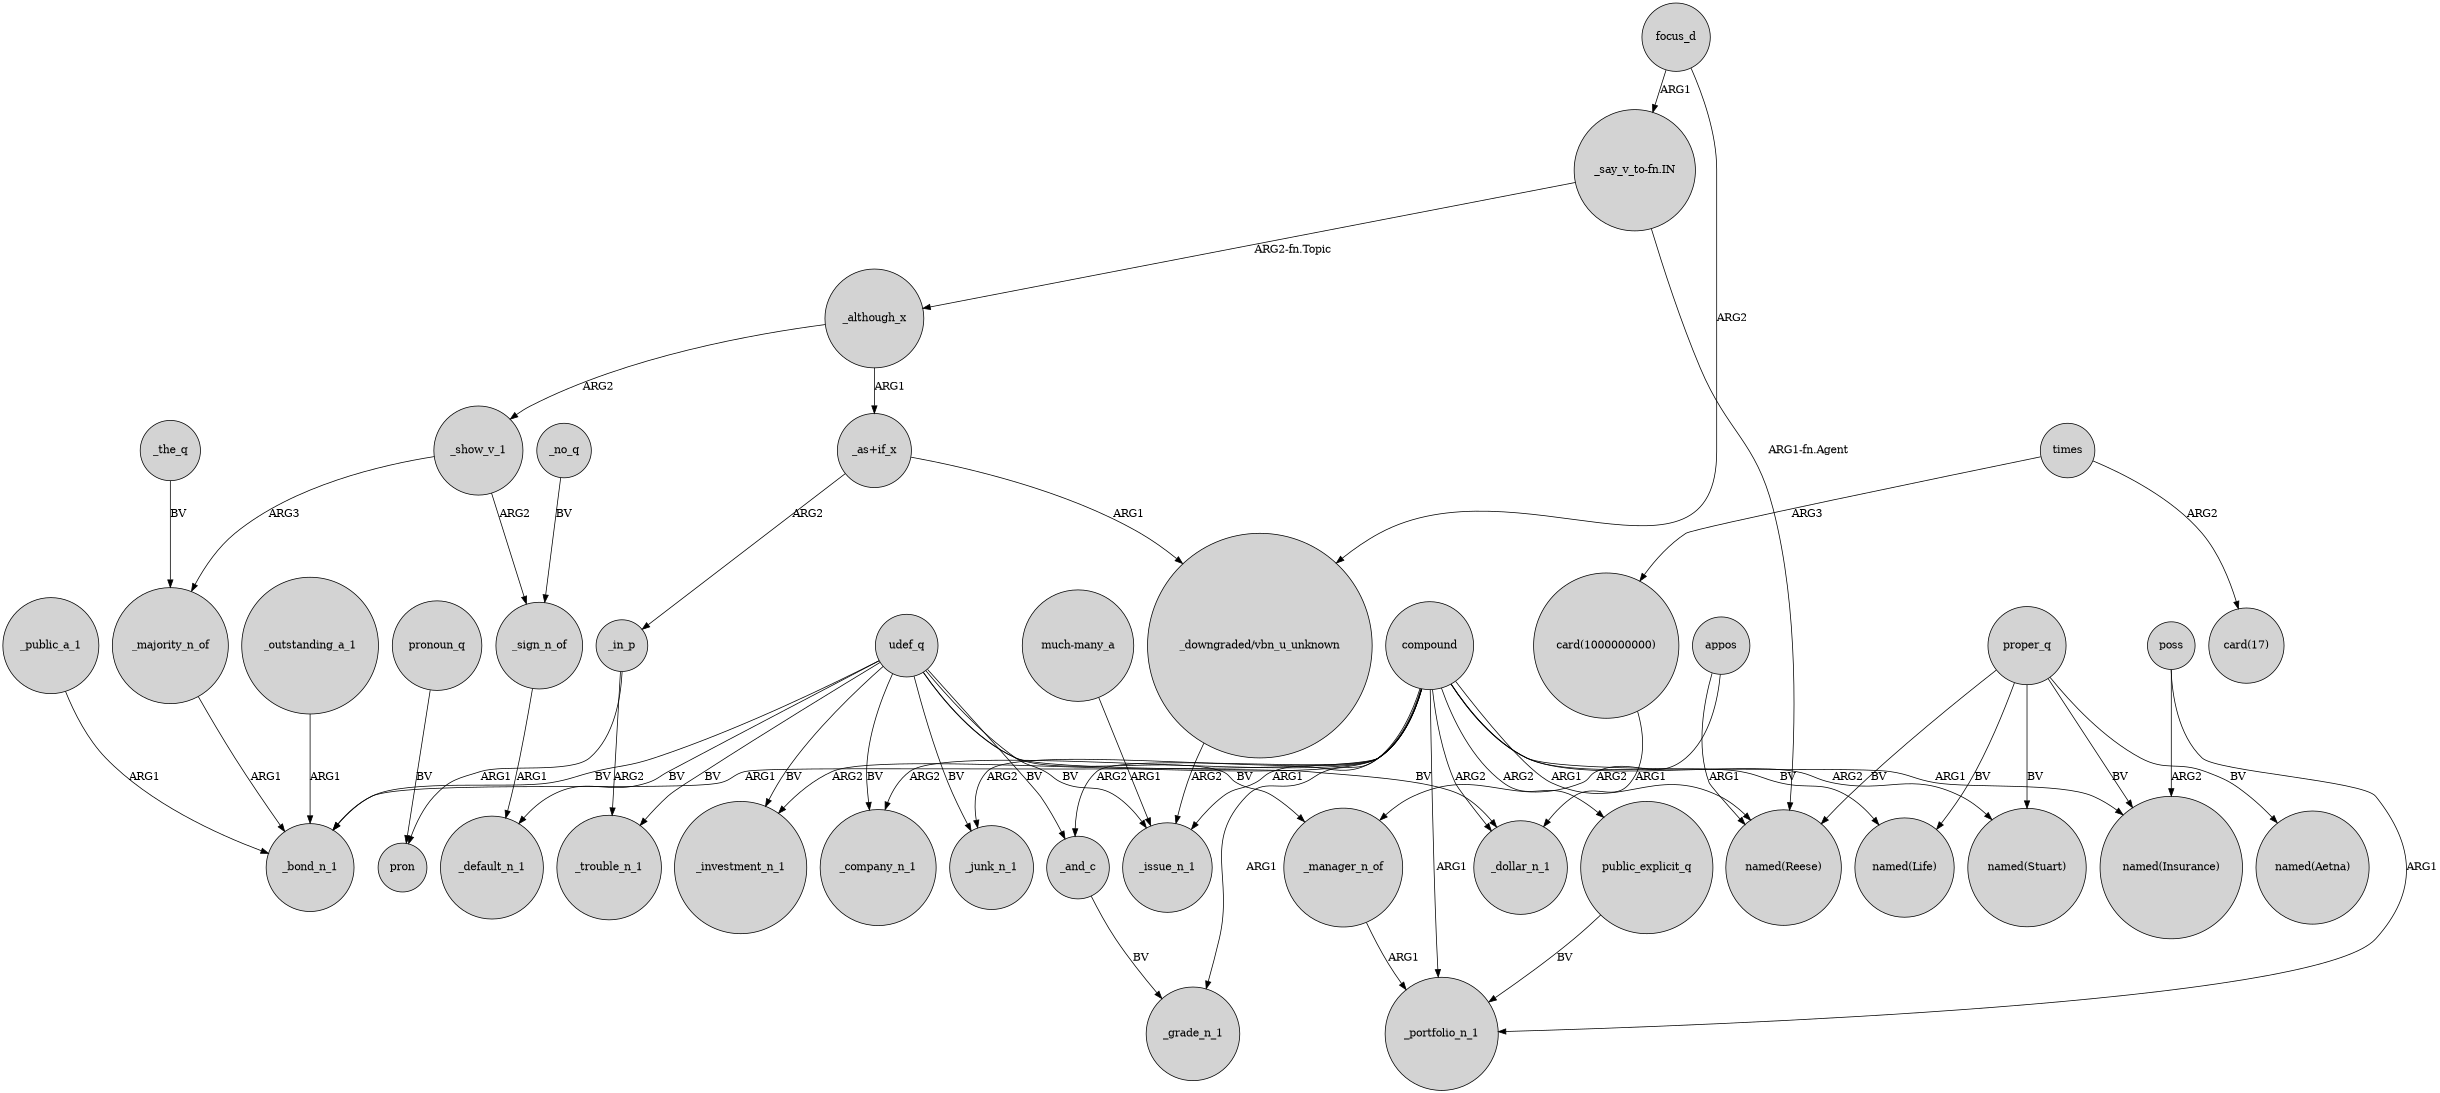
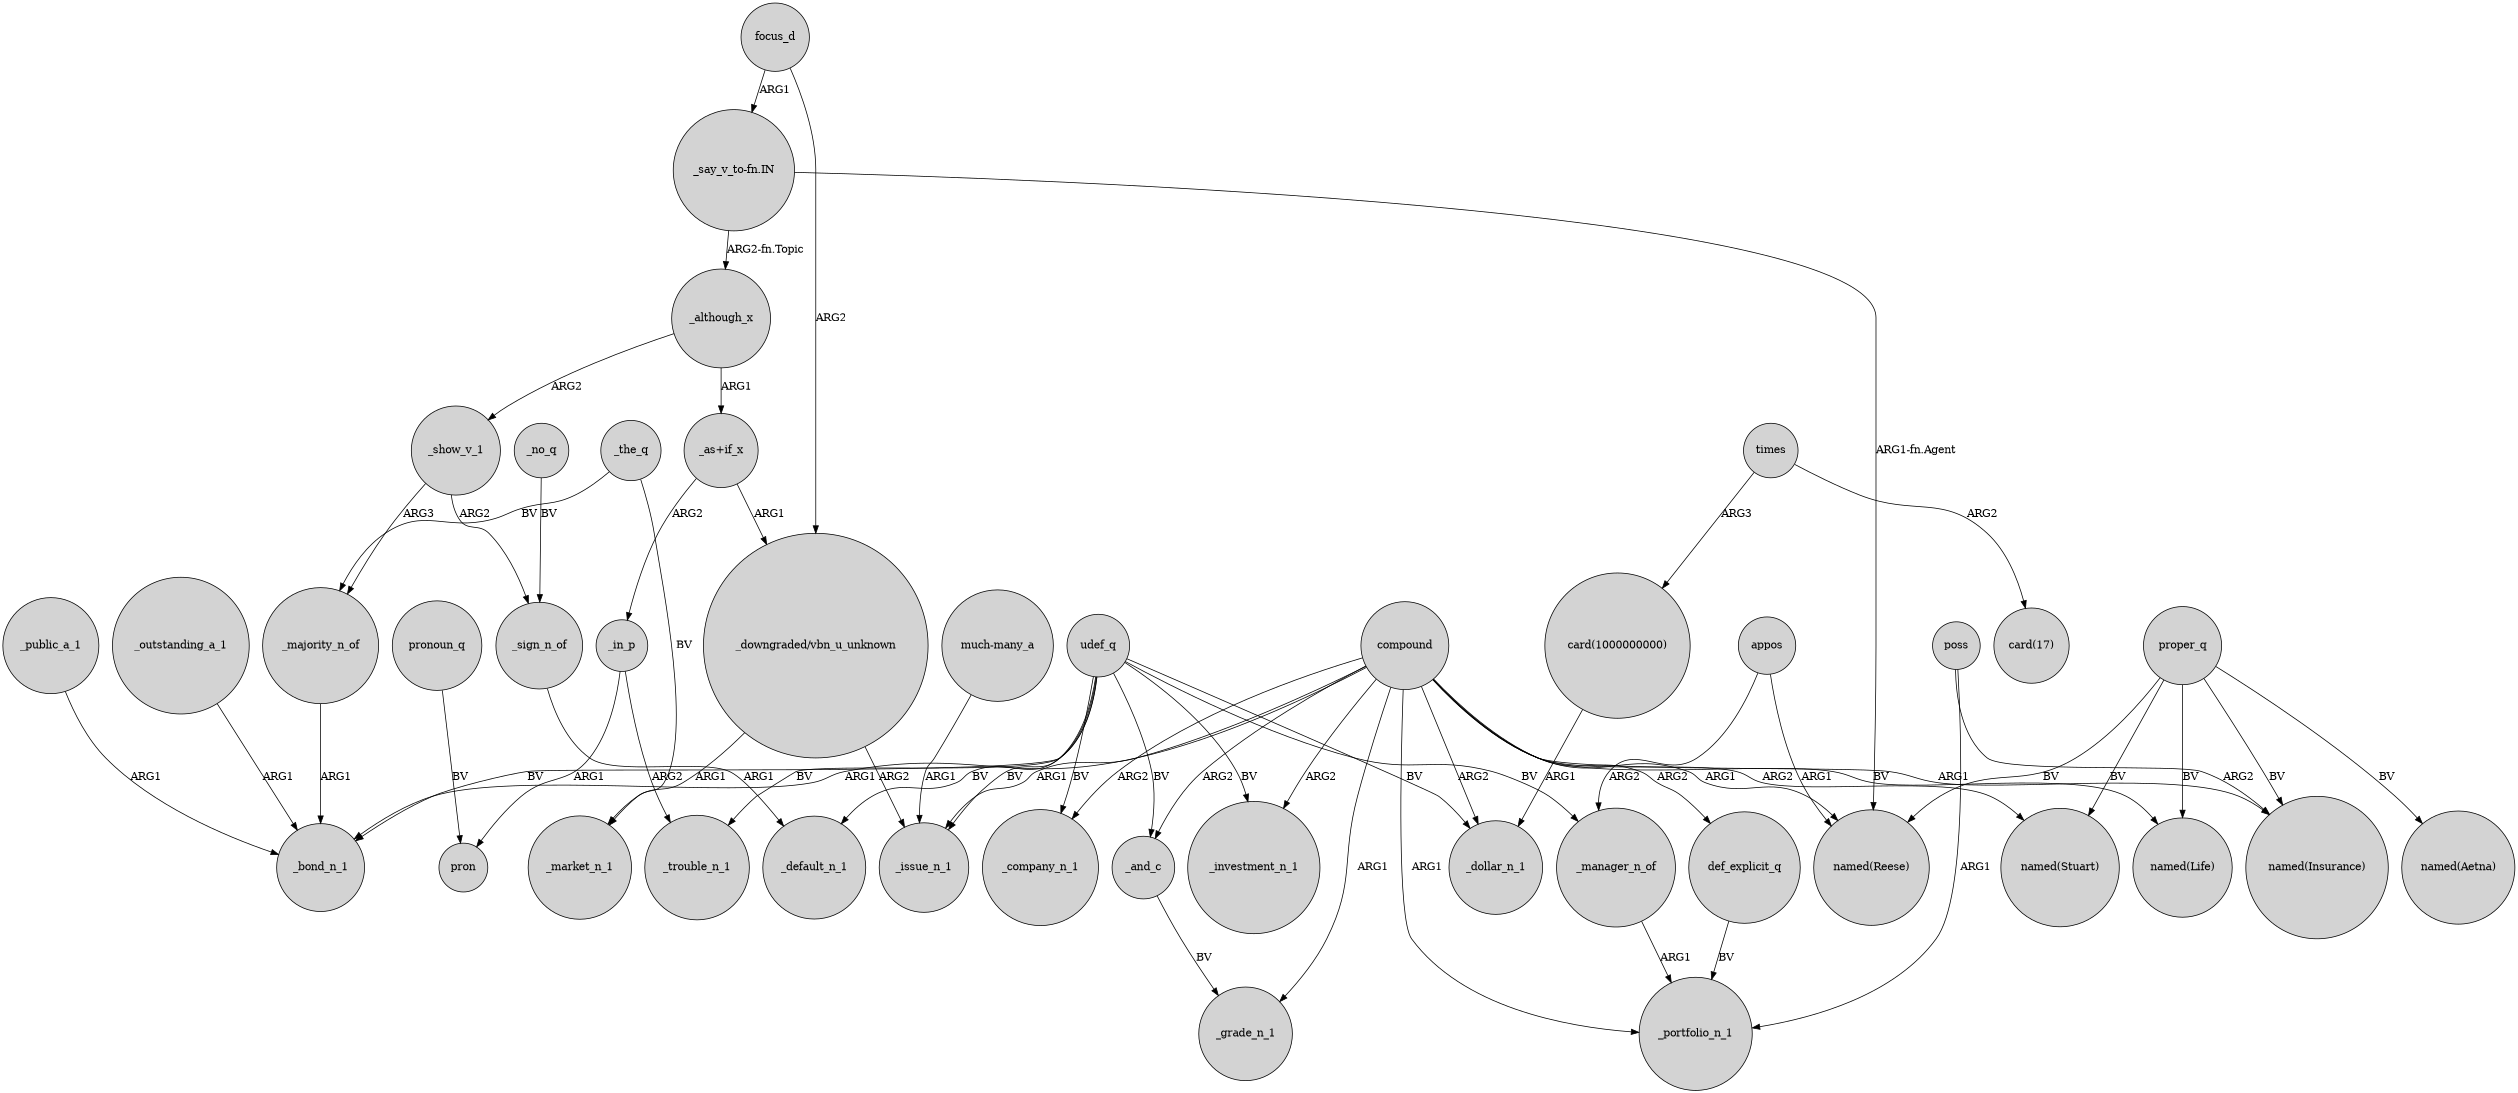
none -> (580, 868)
(992, 868) -> none
(1647, 868) -> (1744, 868)
